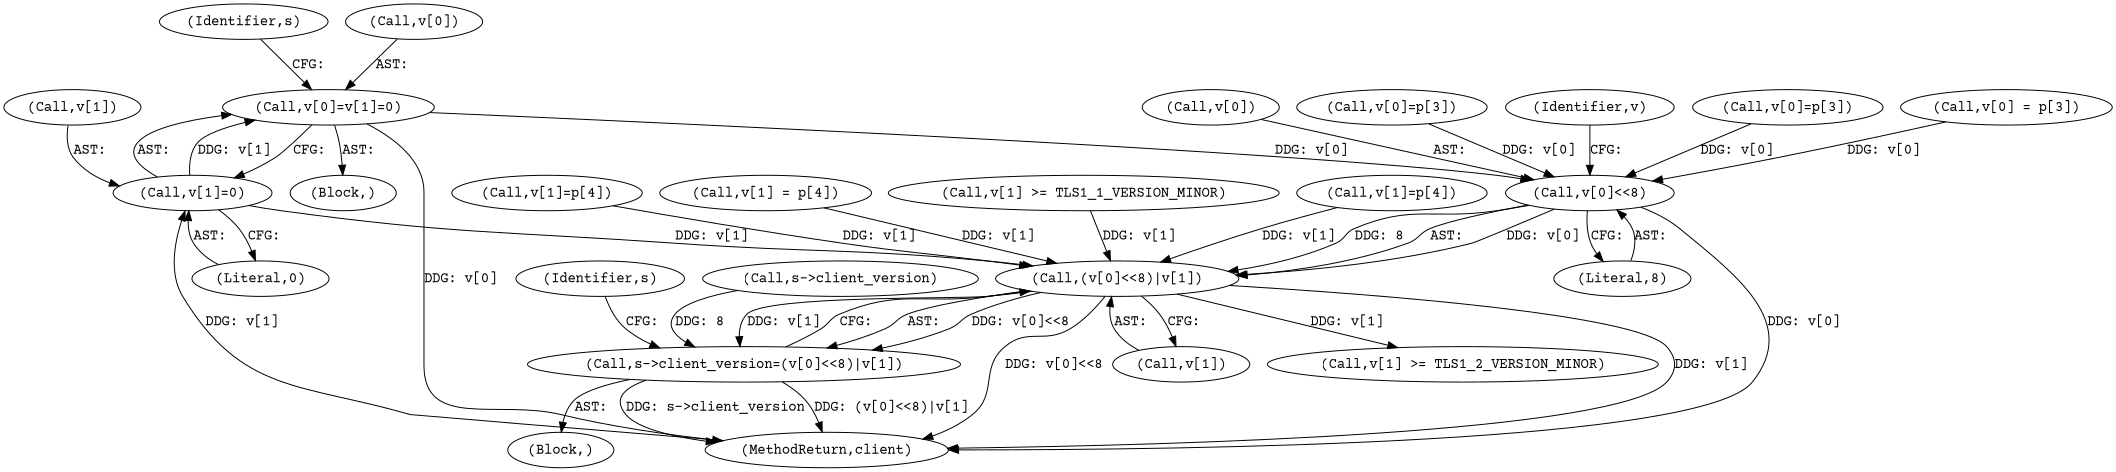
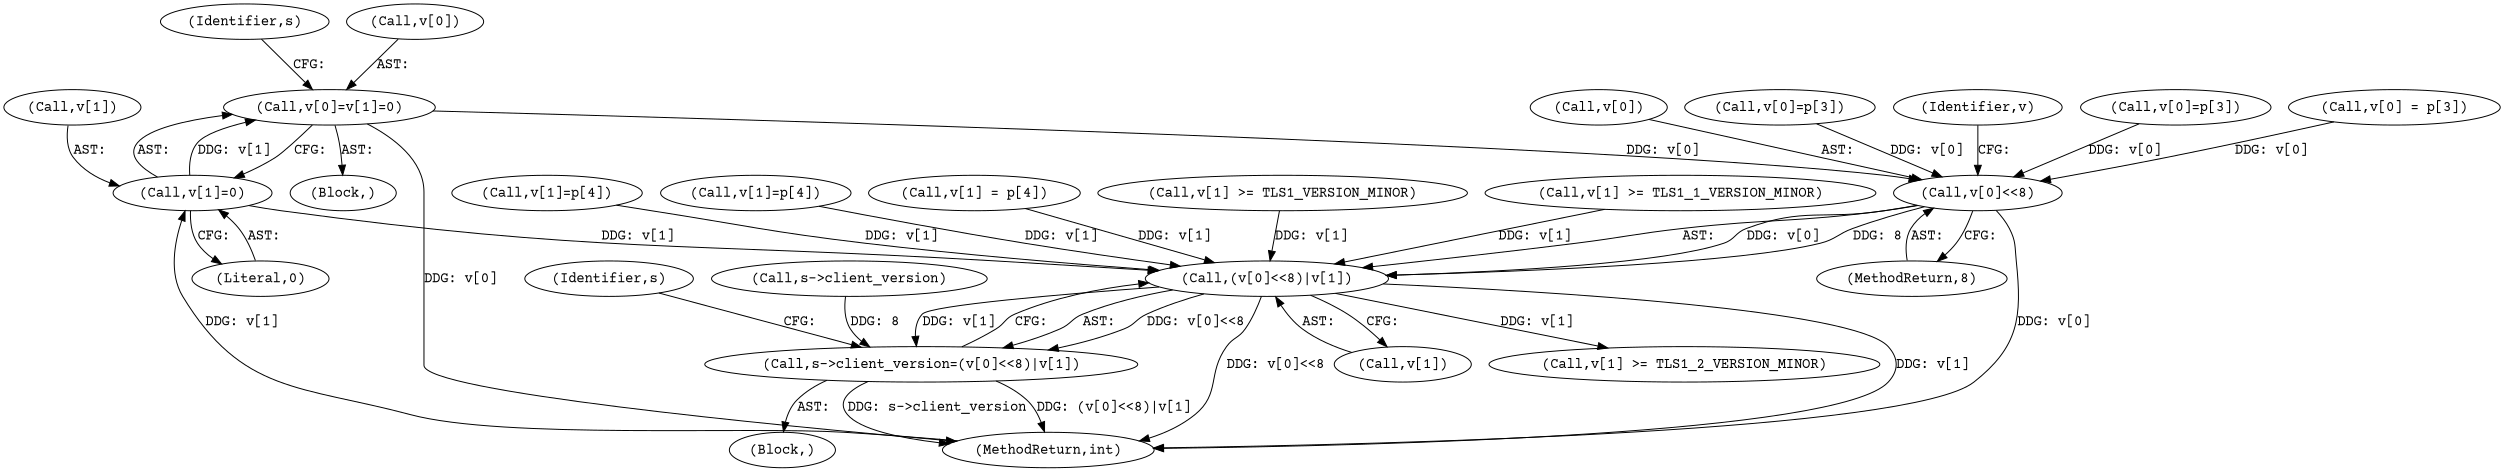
none -> (1283, 193)
(1622, 279) -> (1912, 279)
(827, 450) -> (1048, 450)
